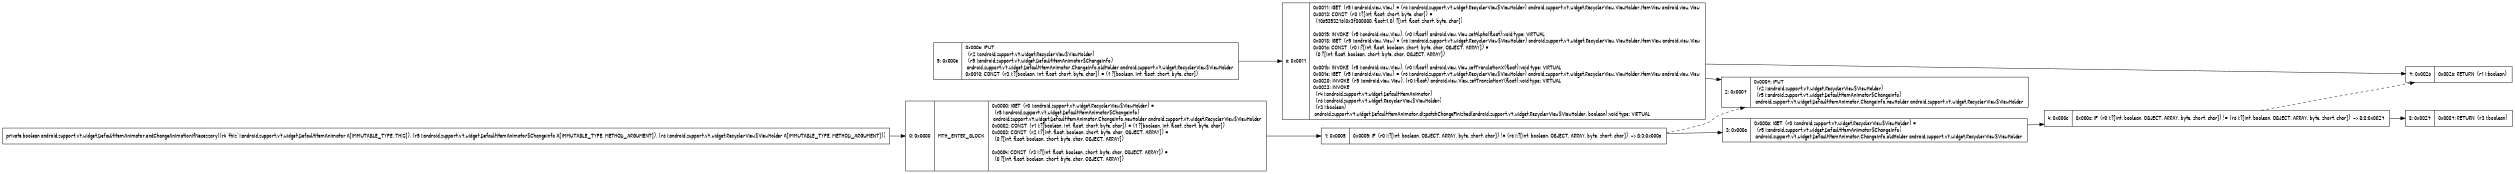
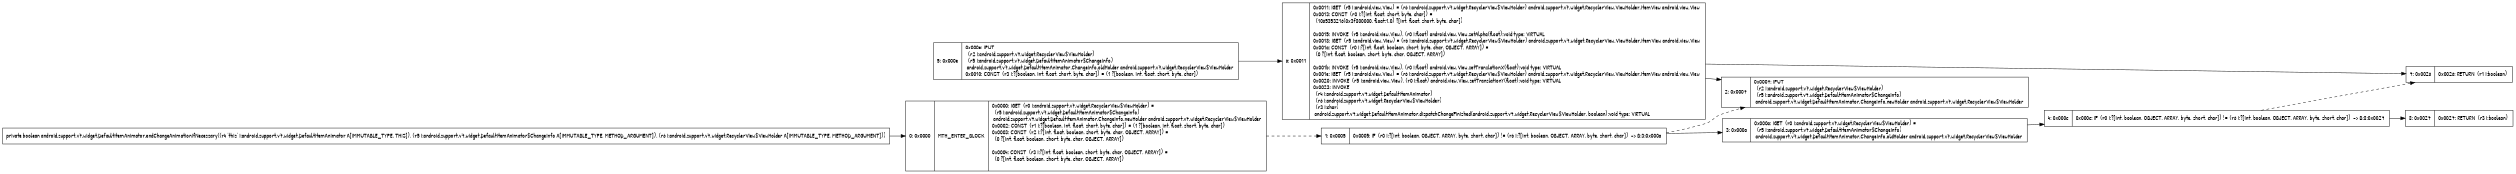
(1330, 107) -> (1326, 107)
(2474, 118) -> (2474, 118)
(1291, 136) -> (1291, 136)
